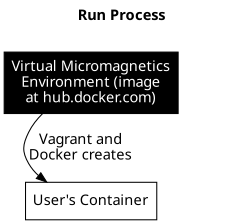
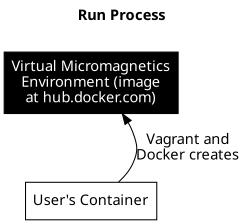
(24, 144) -> (136, 154)
